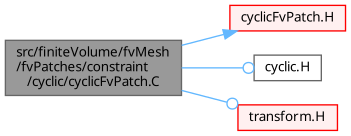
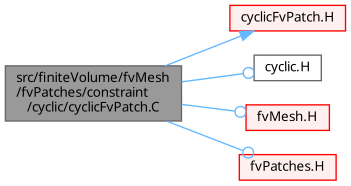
(288, 118) -> (288, 167)
none -> (288, 118)
